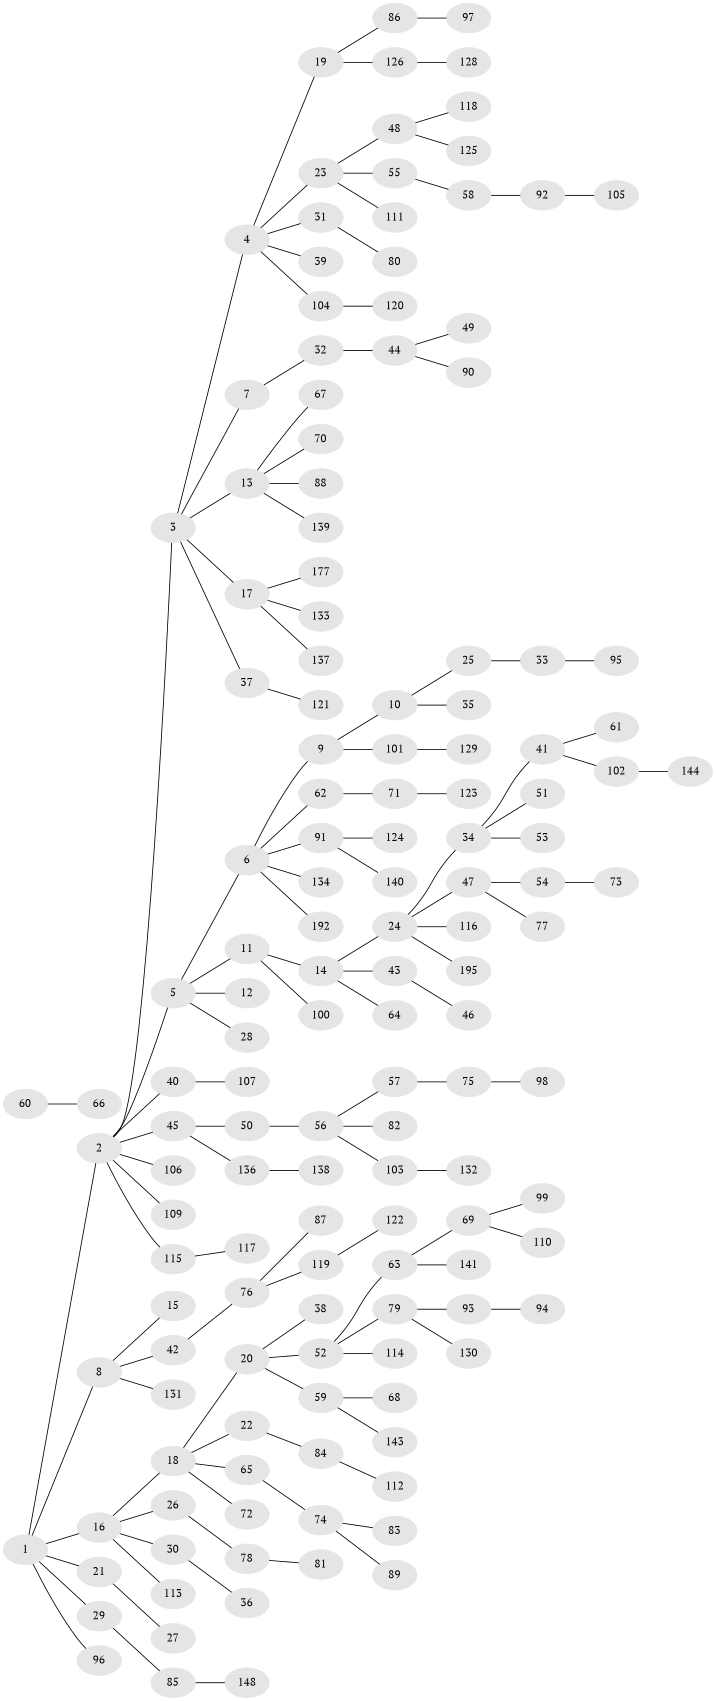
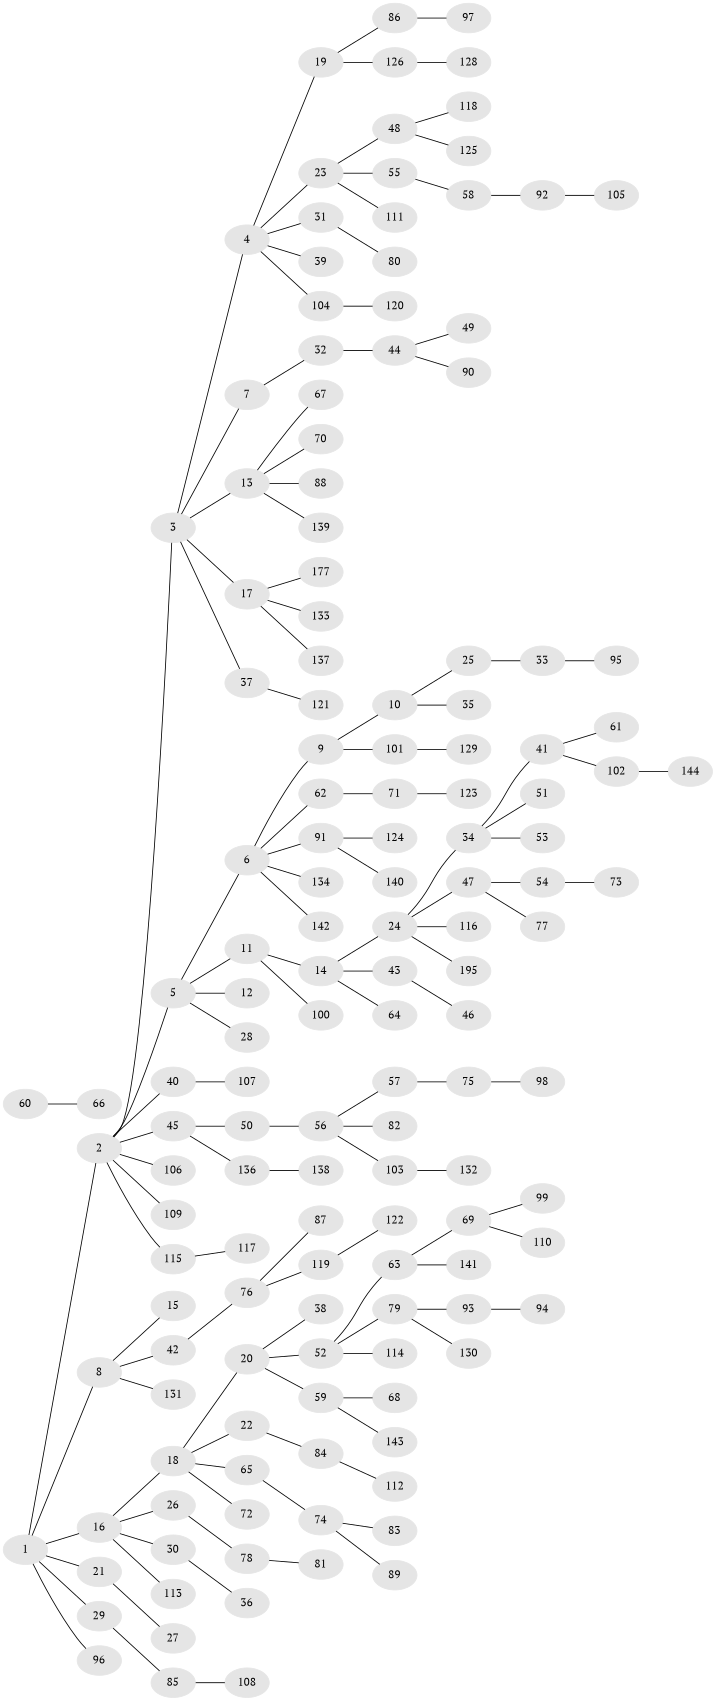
(321, 927) -> (321, 927)
(247, 1683) -> (247, 1683)
